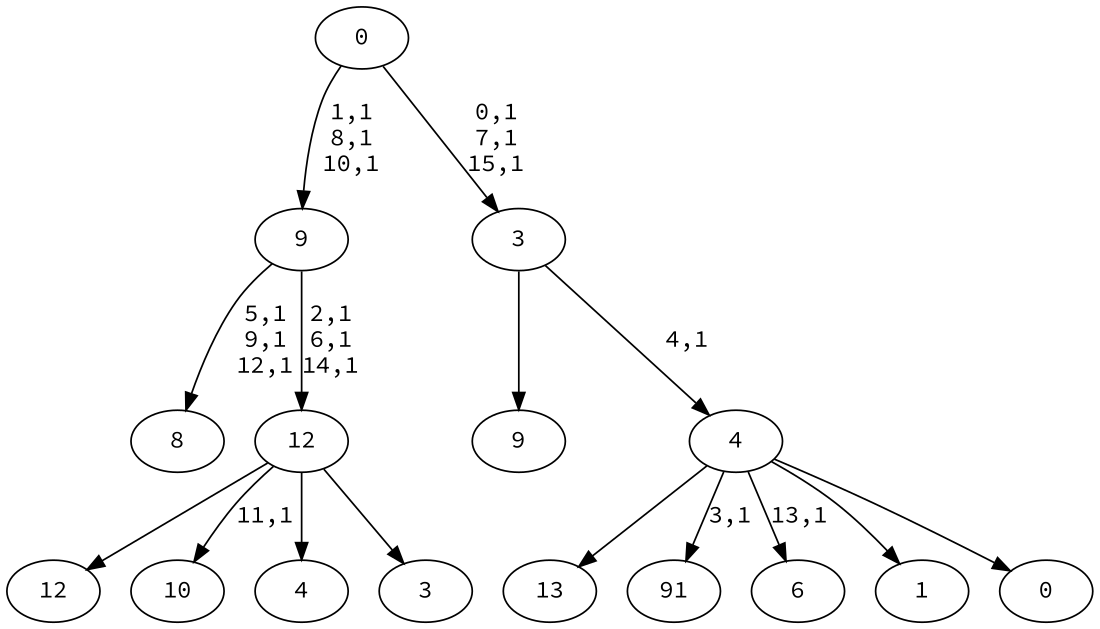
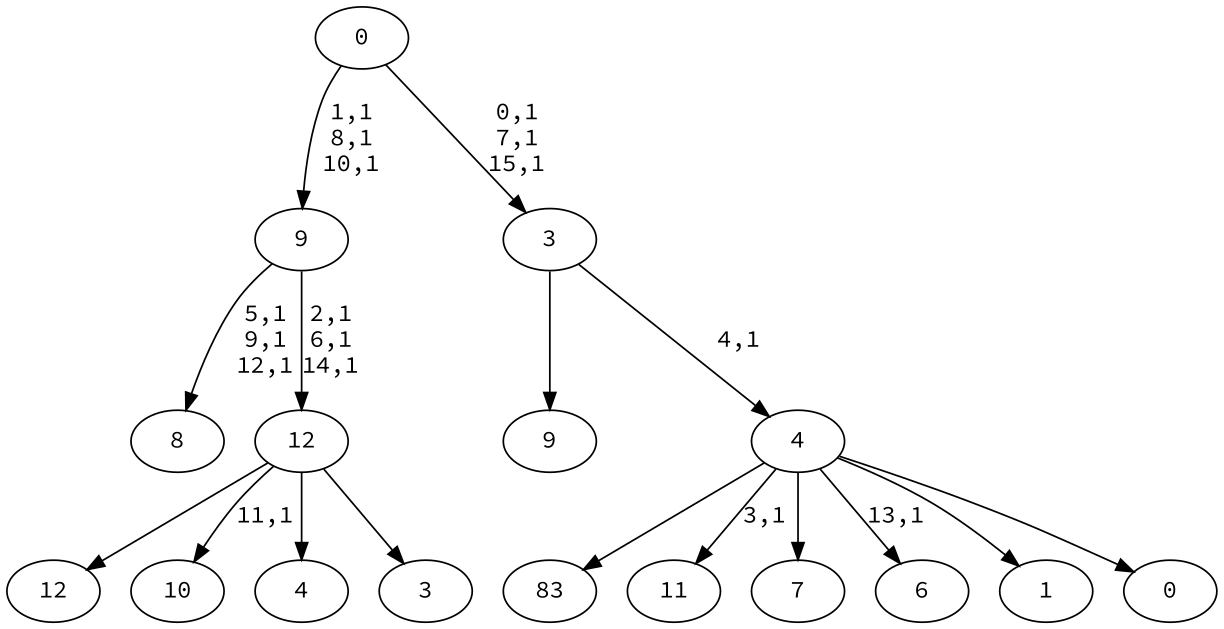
(550, 591) -> (550, 591)
(674, 591) -> (674, 591)
none -> (798, 591)
